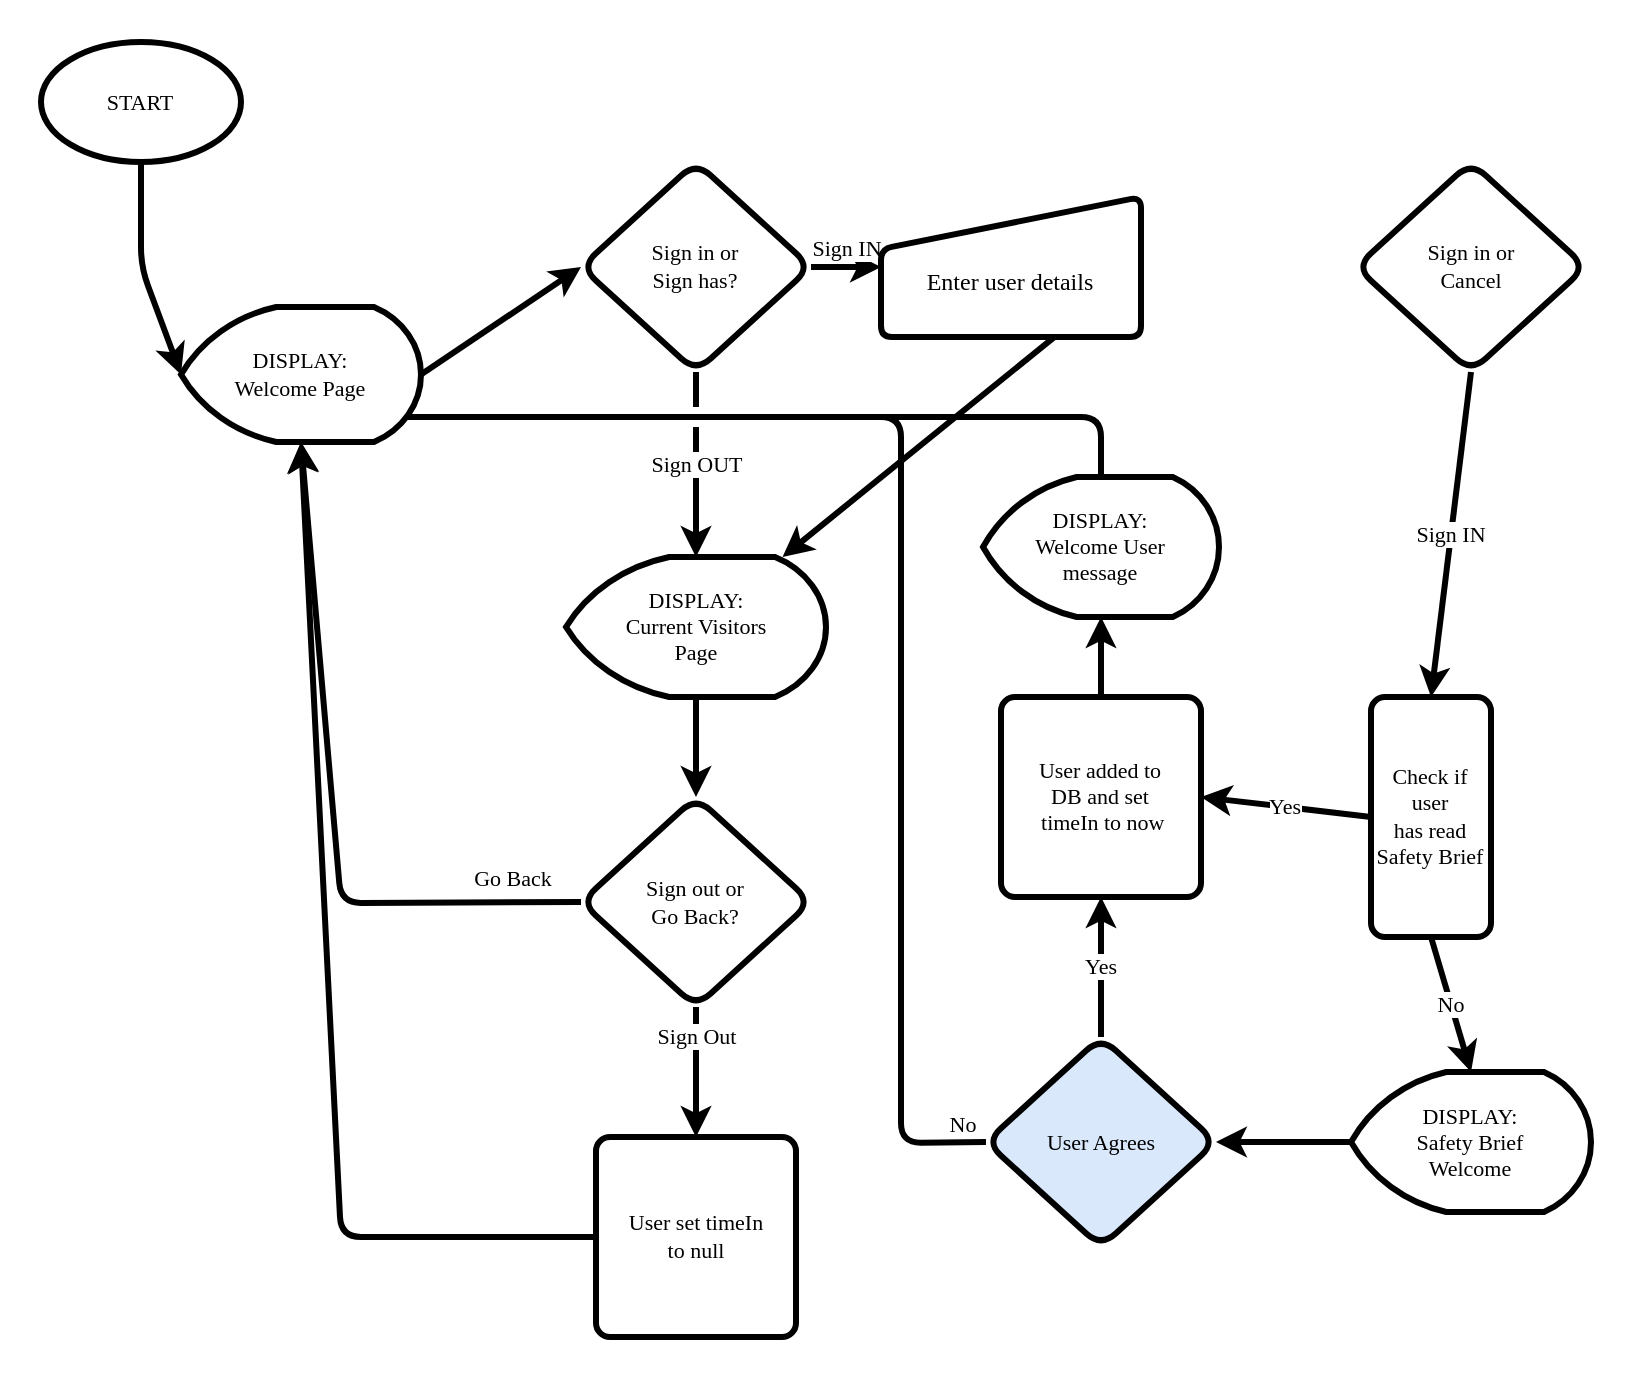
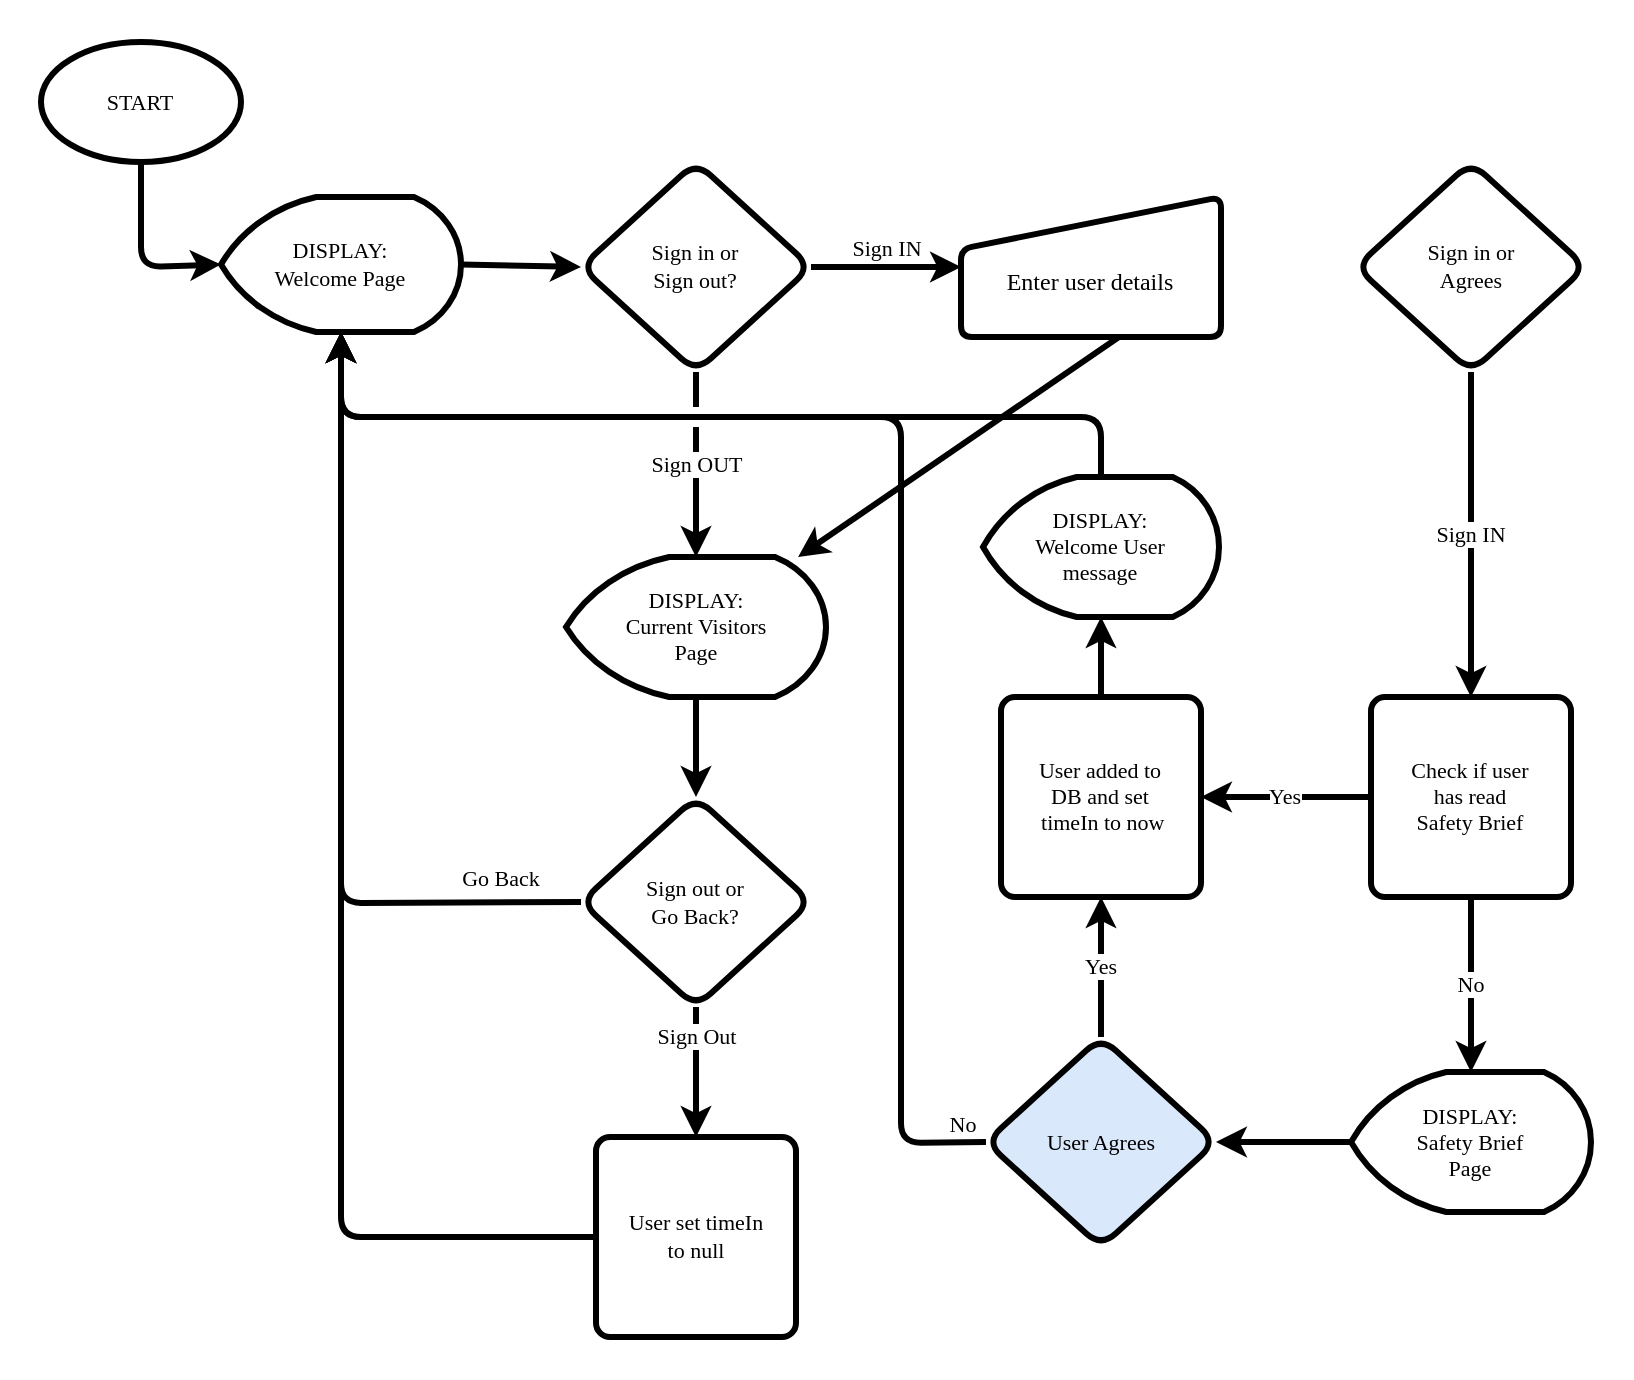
(696, 267) -> (696, 267)
(1011, 267) -> (1091, 267)
(1472, 267) -> (1472, 267)
(301, 375) -> (341, 265)
(1431, 817) -> (1471, 797)
(1471, 1143) -> (1471, 1143)
